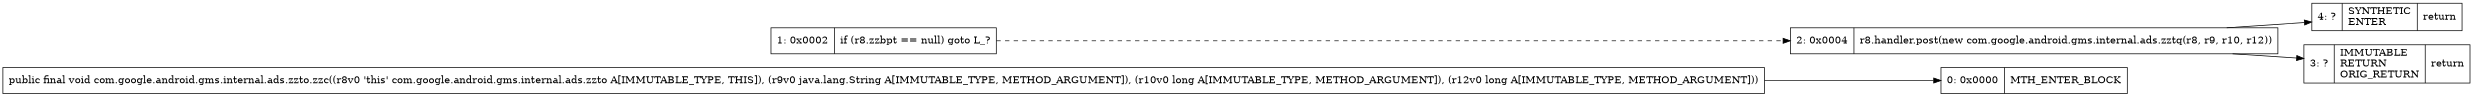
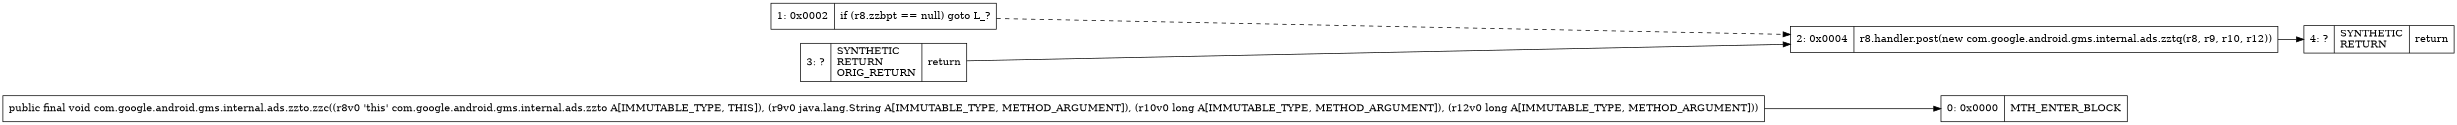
(2367, 22) -> (2363, 44)
(2374, 53) -> (868, 51)
(2265, 56) -> (1375, 53)
